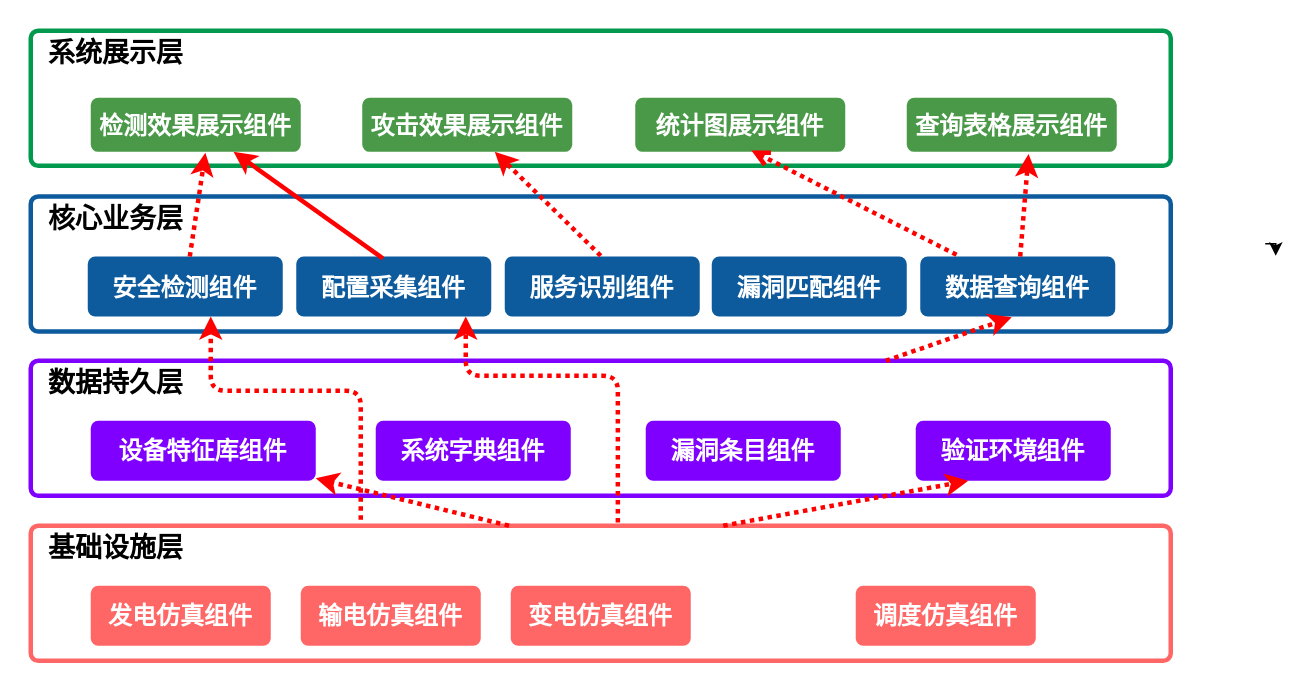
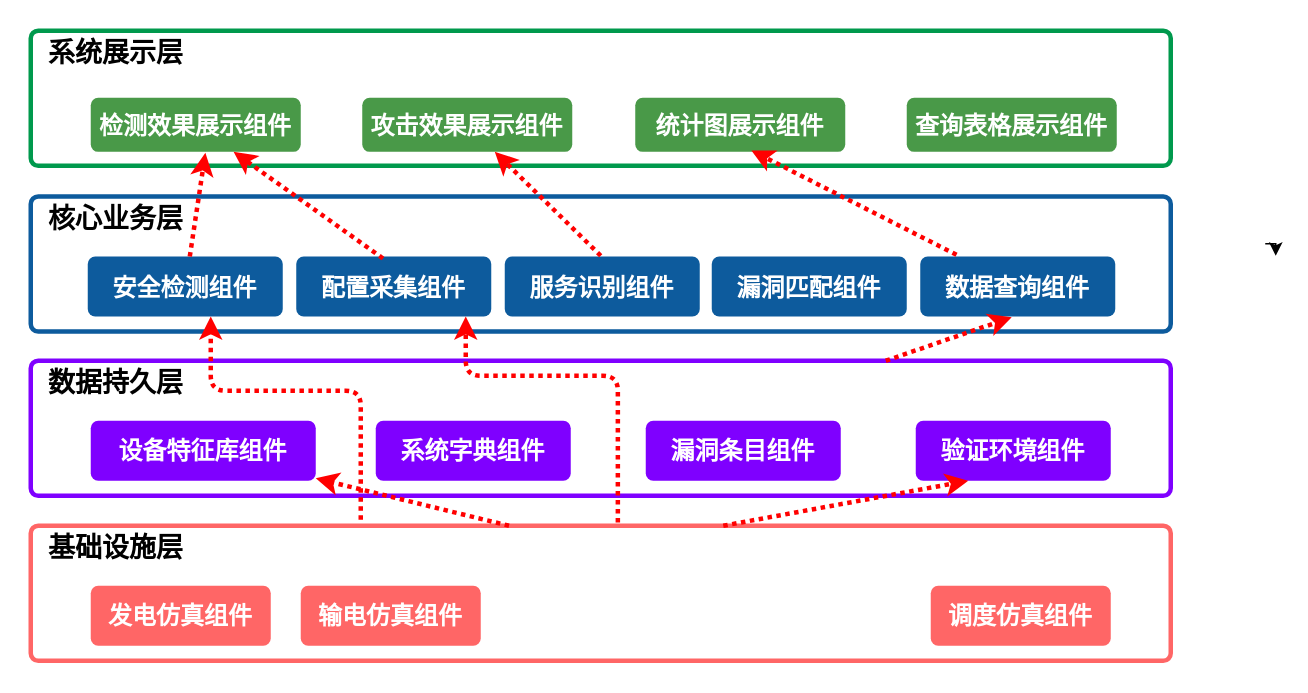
(766, 158) -> (767, 158)
(302, 201) -> (302, 201)
(1024, 213) -> none
(601, 616) -> none
(946, 616) -> (1021, 616)
